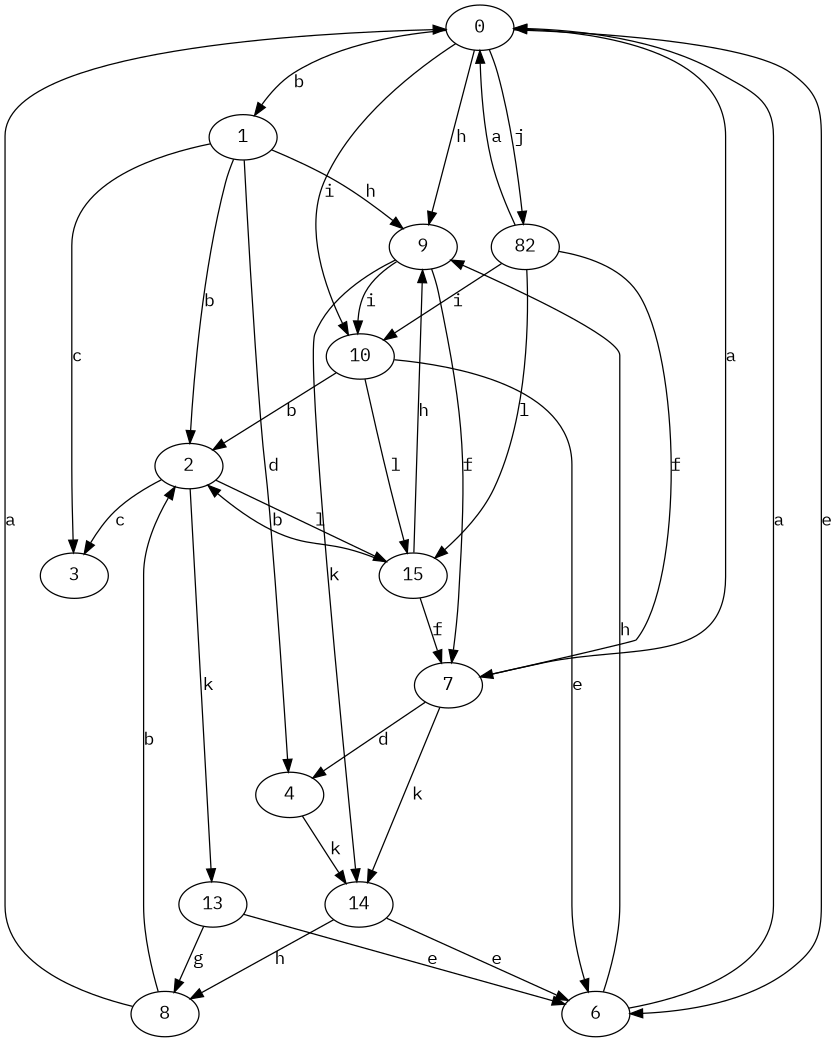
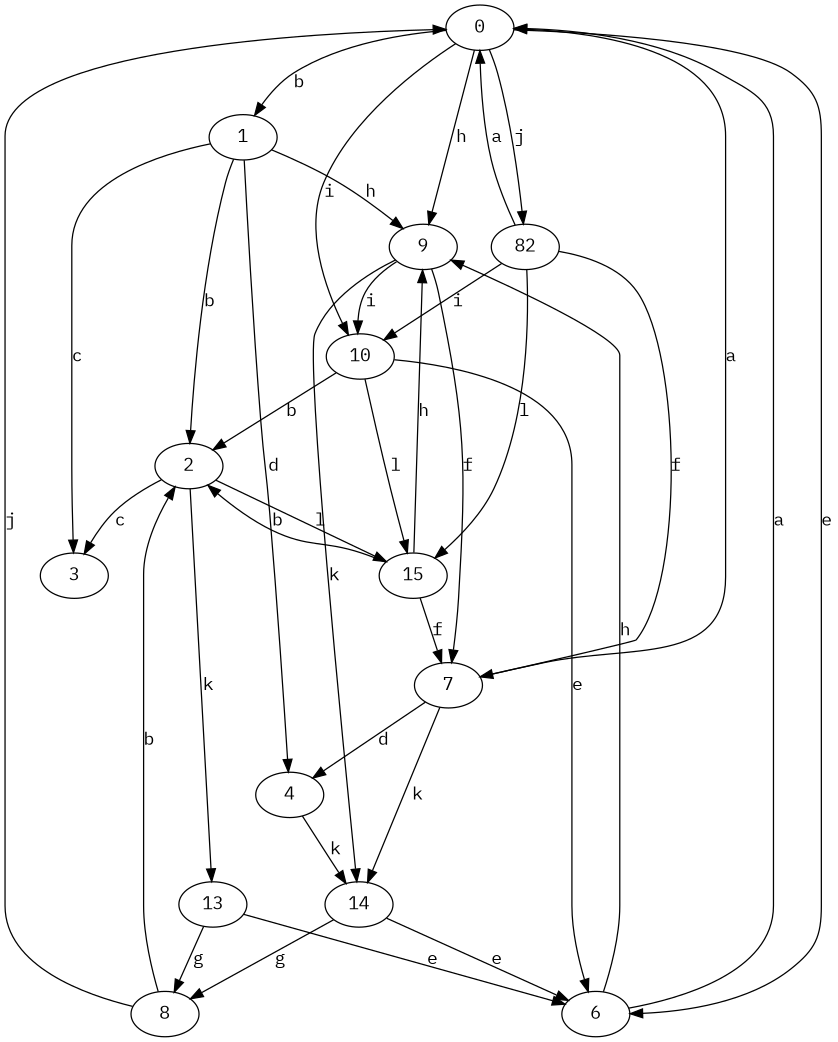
(11, 521) -> (11, 521)
(280, 959) -> (280, 959)
